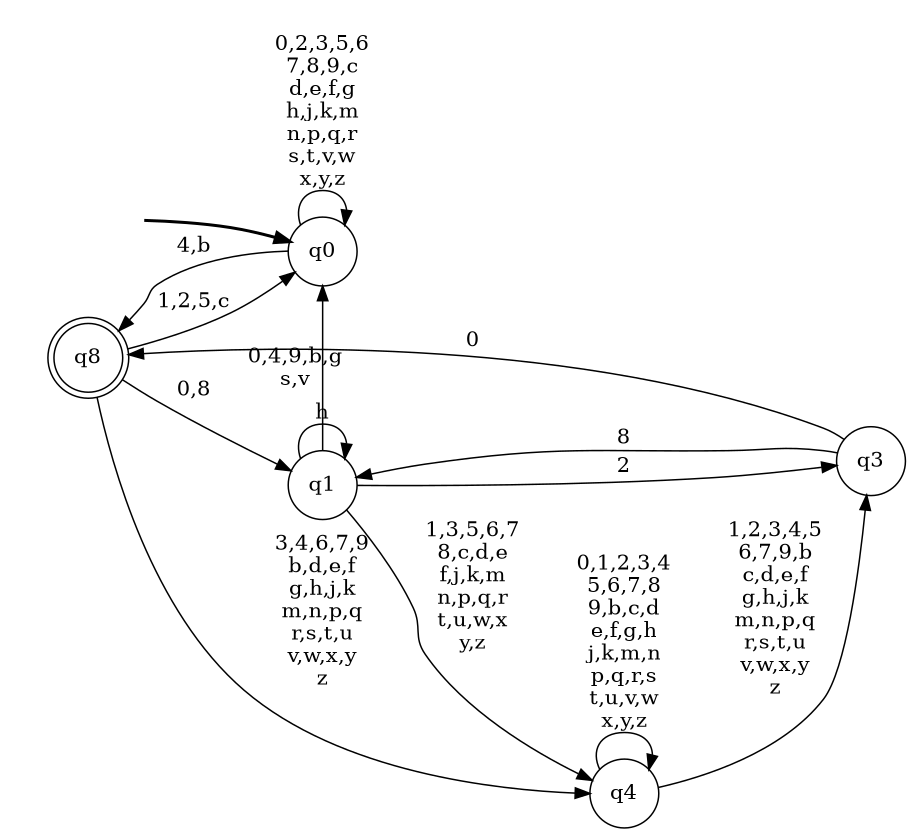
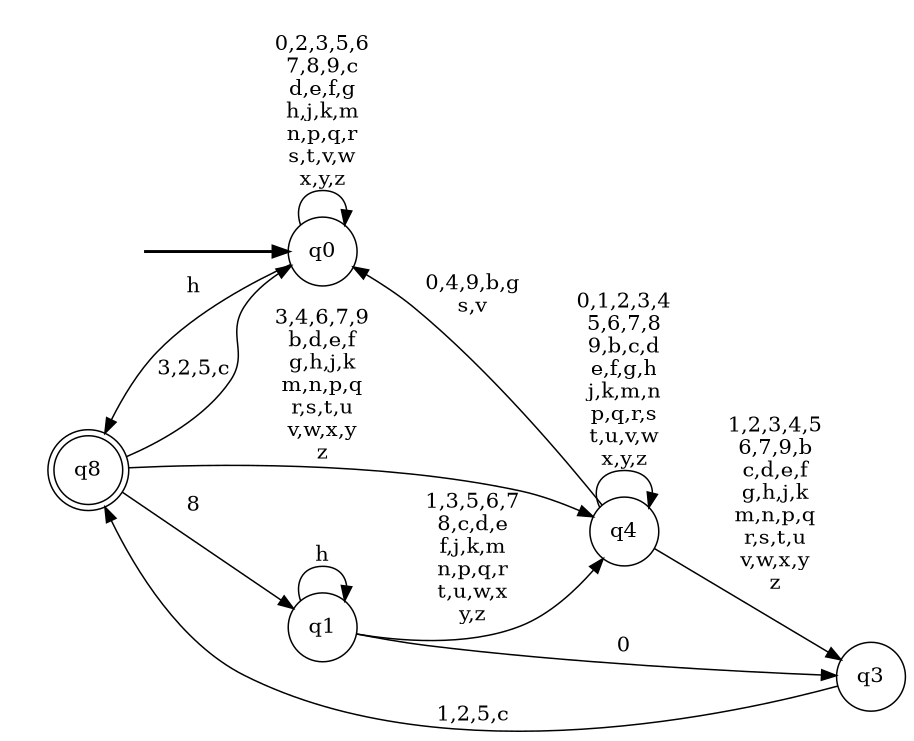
(194, 246) -> (194, 287)
(194, 302) -> (194, 369)
(473, 341) -> (473, 715)
(323, 376) -> (493, 381)
(194, 390) -> (194, 505)
(604, 451) -> none
(624, 466) -> (624, 646)
